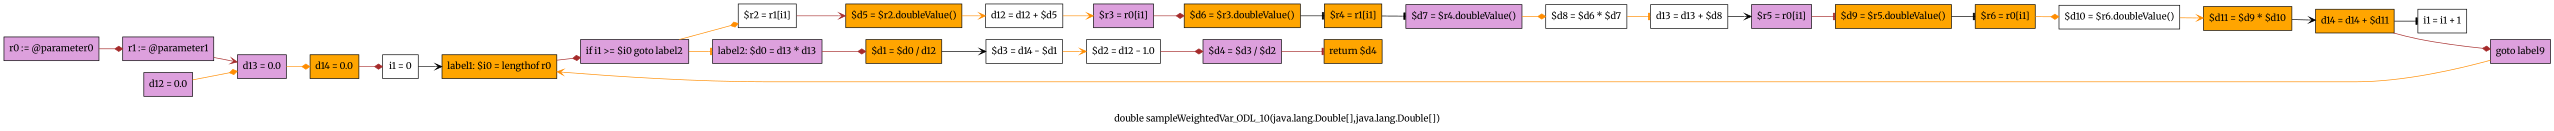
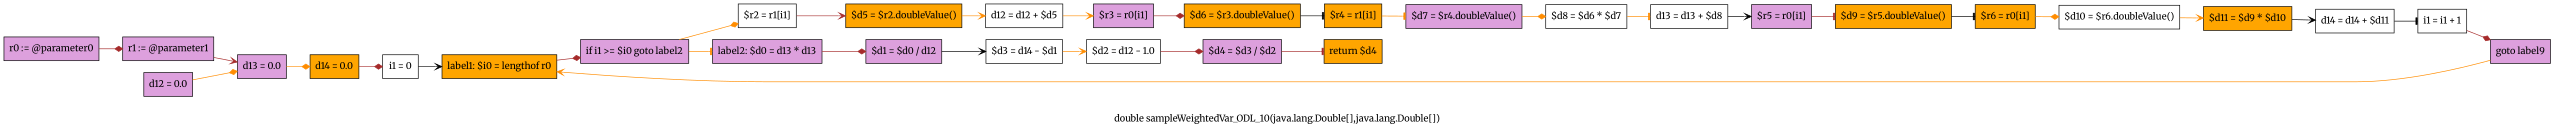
(1392, 16) -> (1392, 16)
(2355, 21) -> (2355, 21)
(2438, 42) -> (2475, 34)
(904, 51) -> (904, 51)
